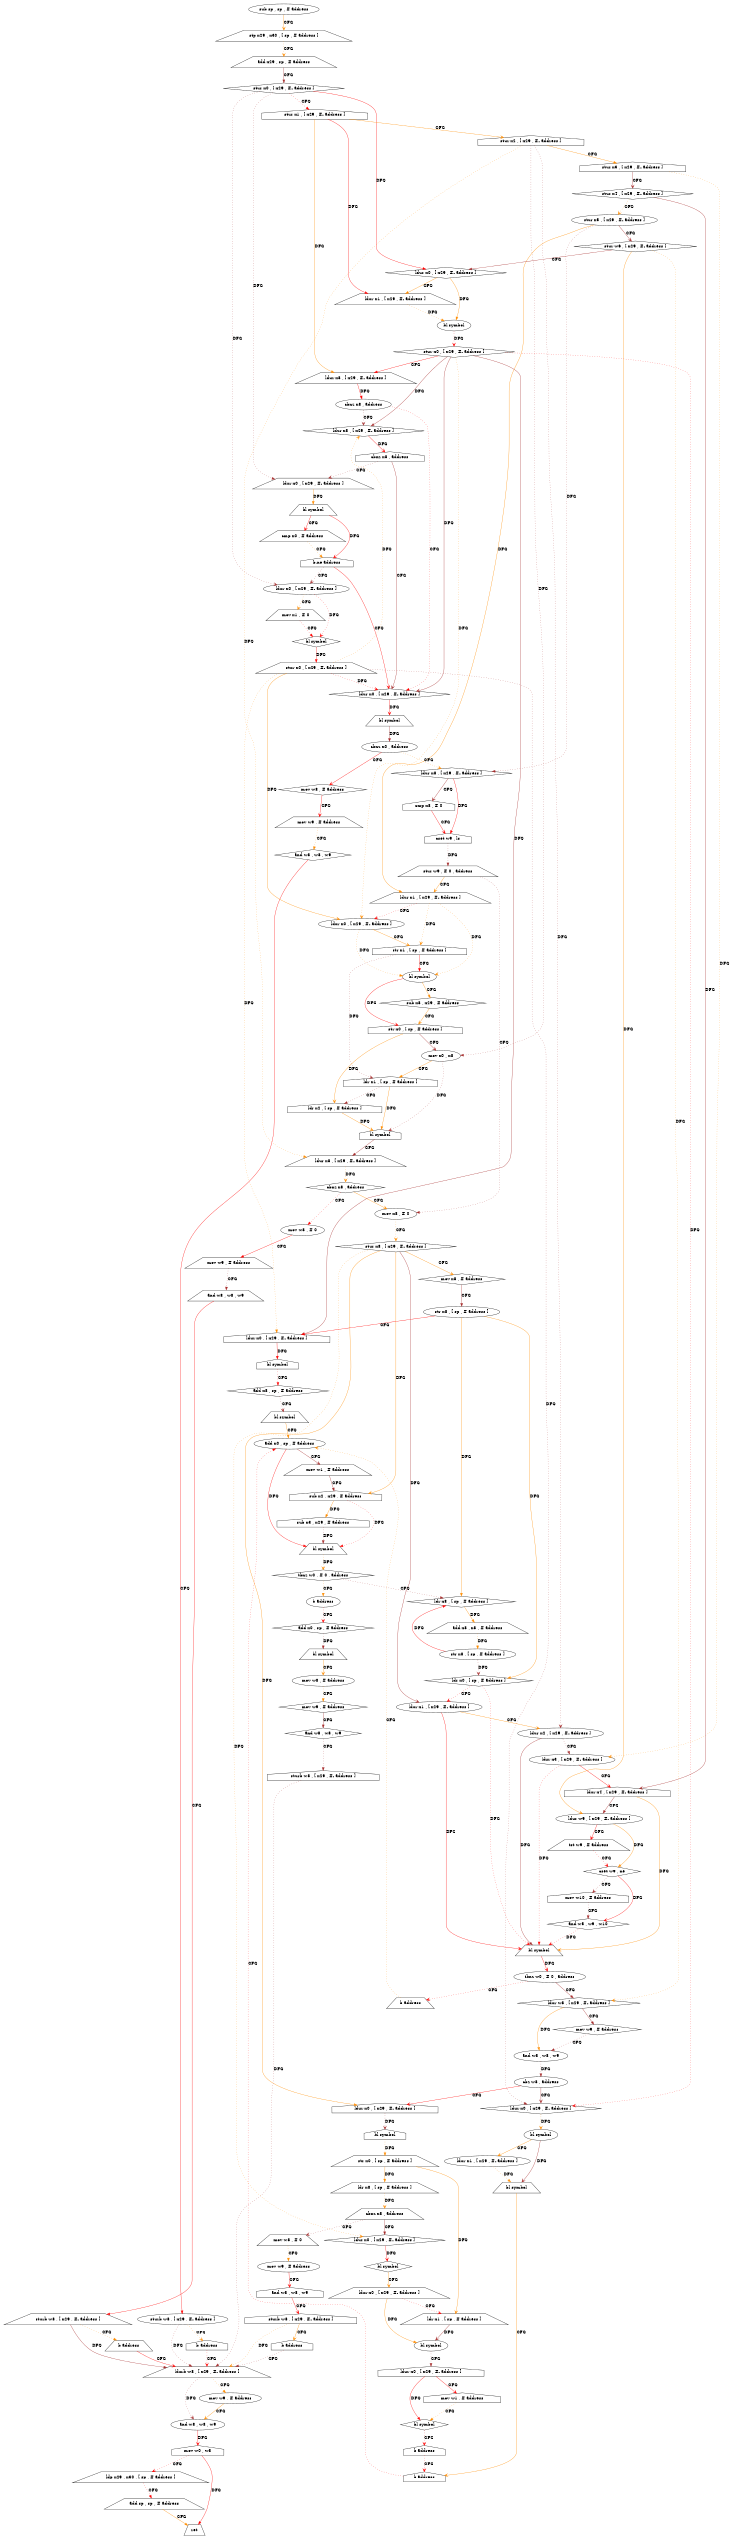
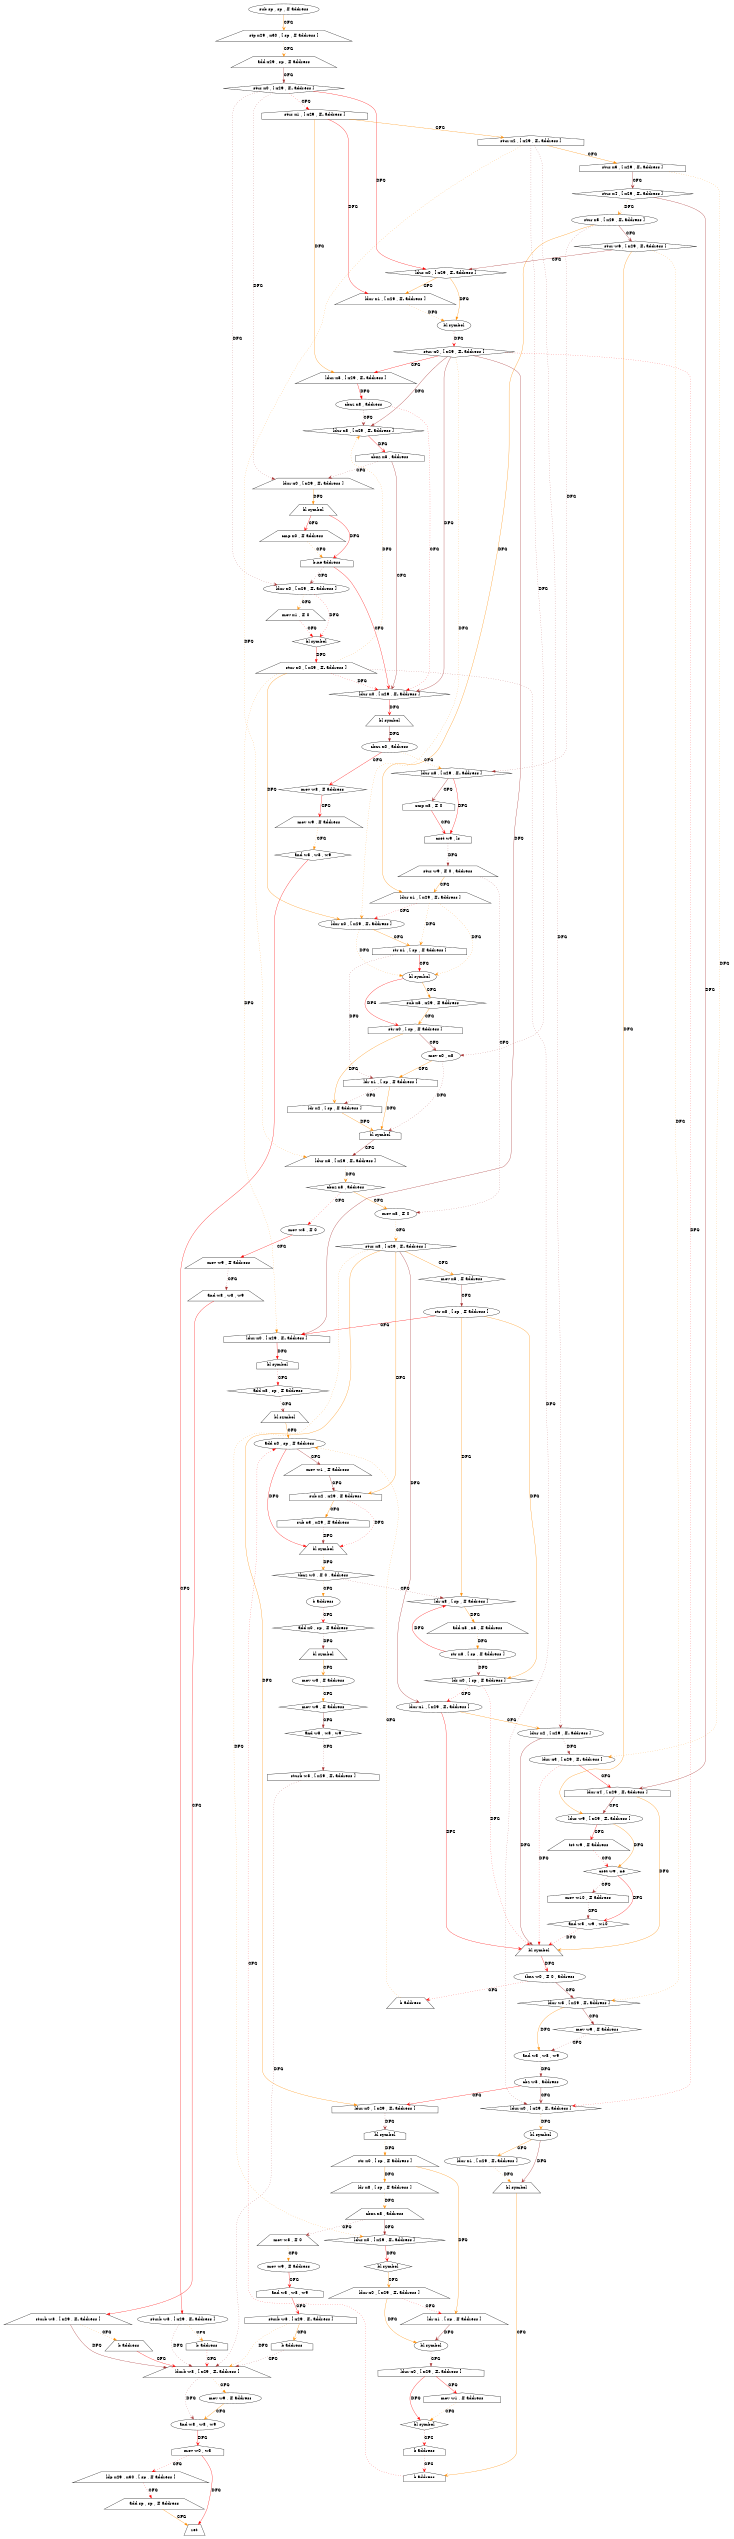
(629, 207) -> (629, 207)
(335, 1509) -> (335, 1509)
(572, 1747) -> (572, 1747)
